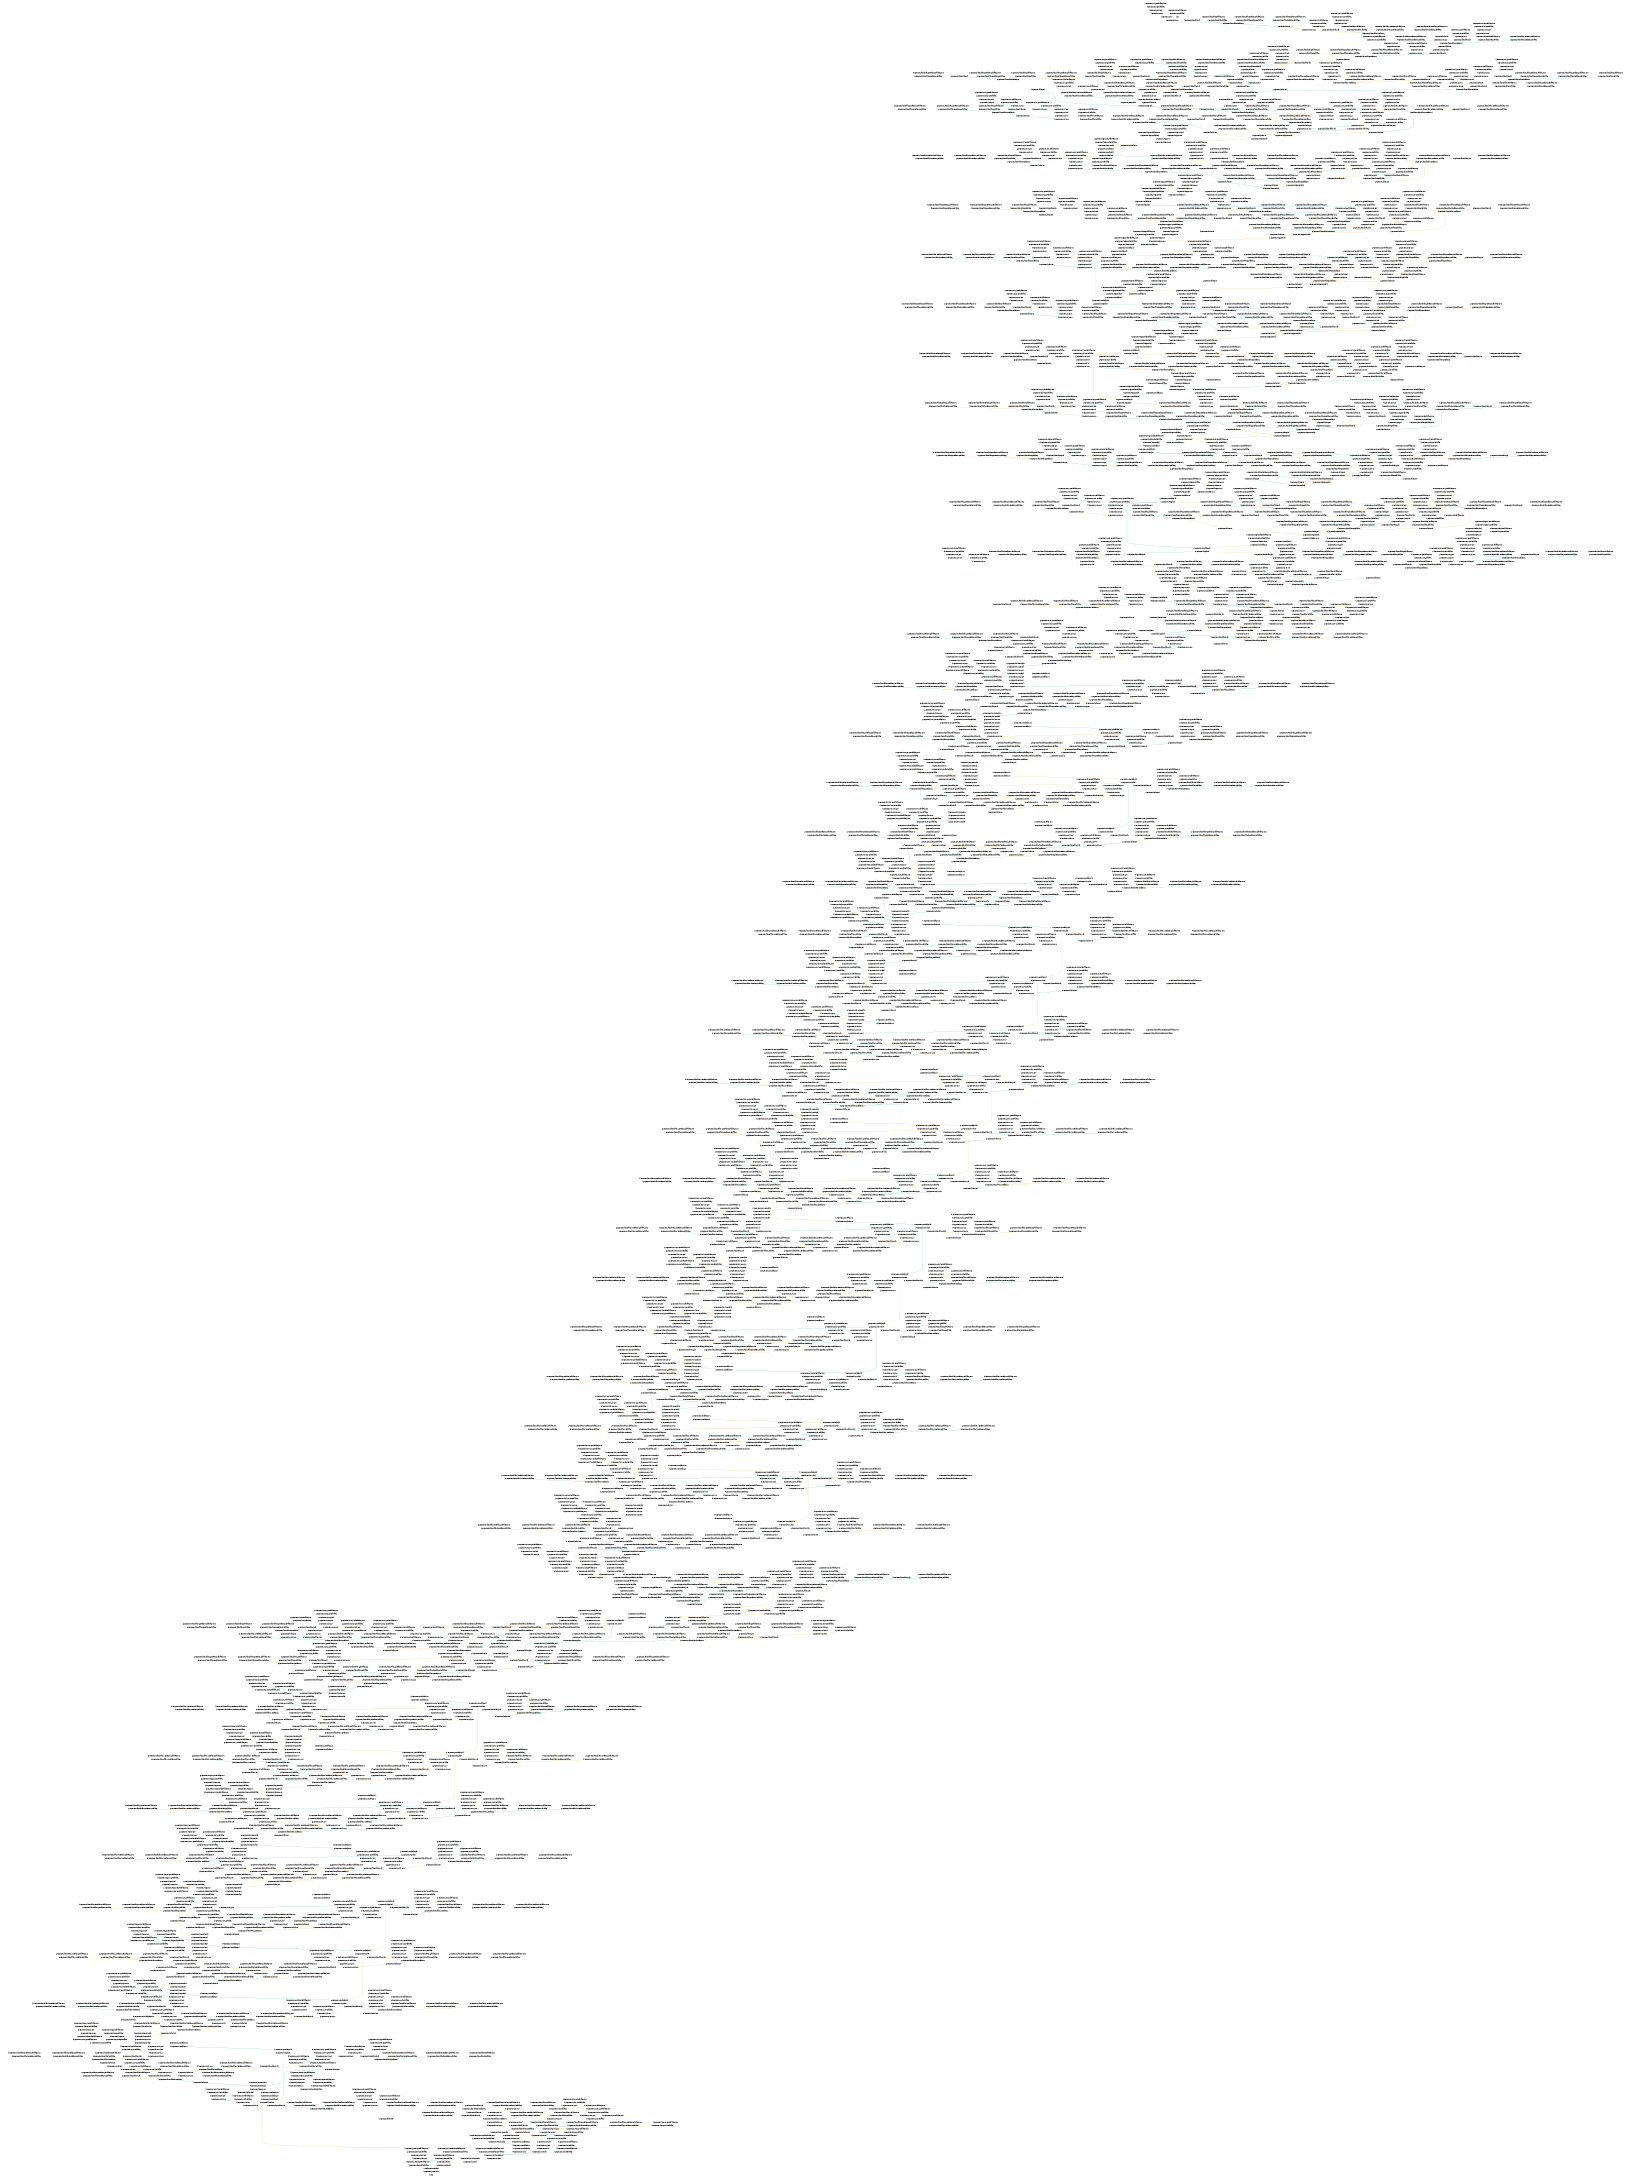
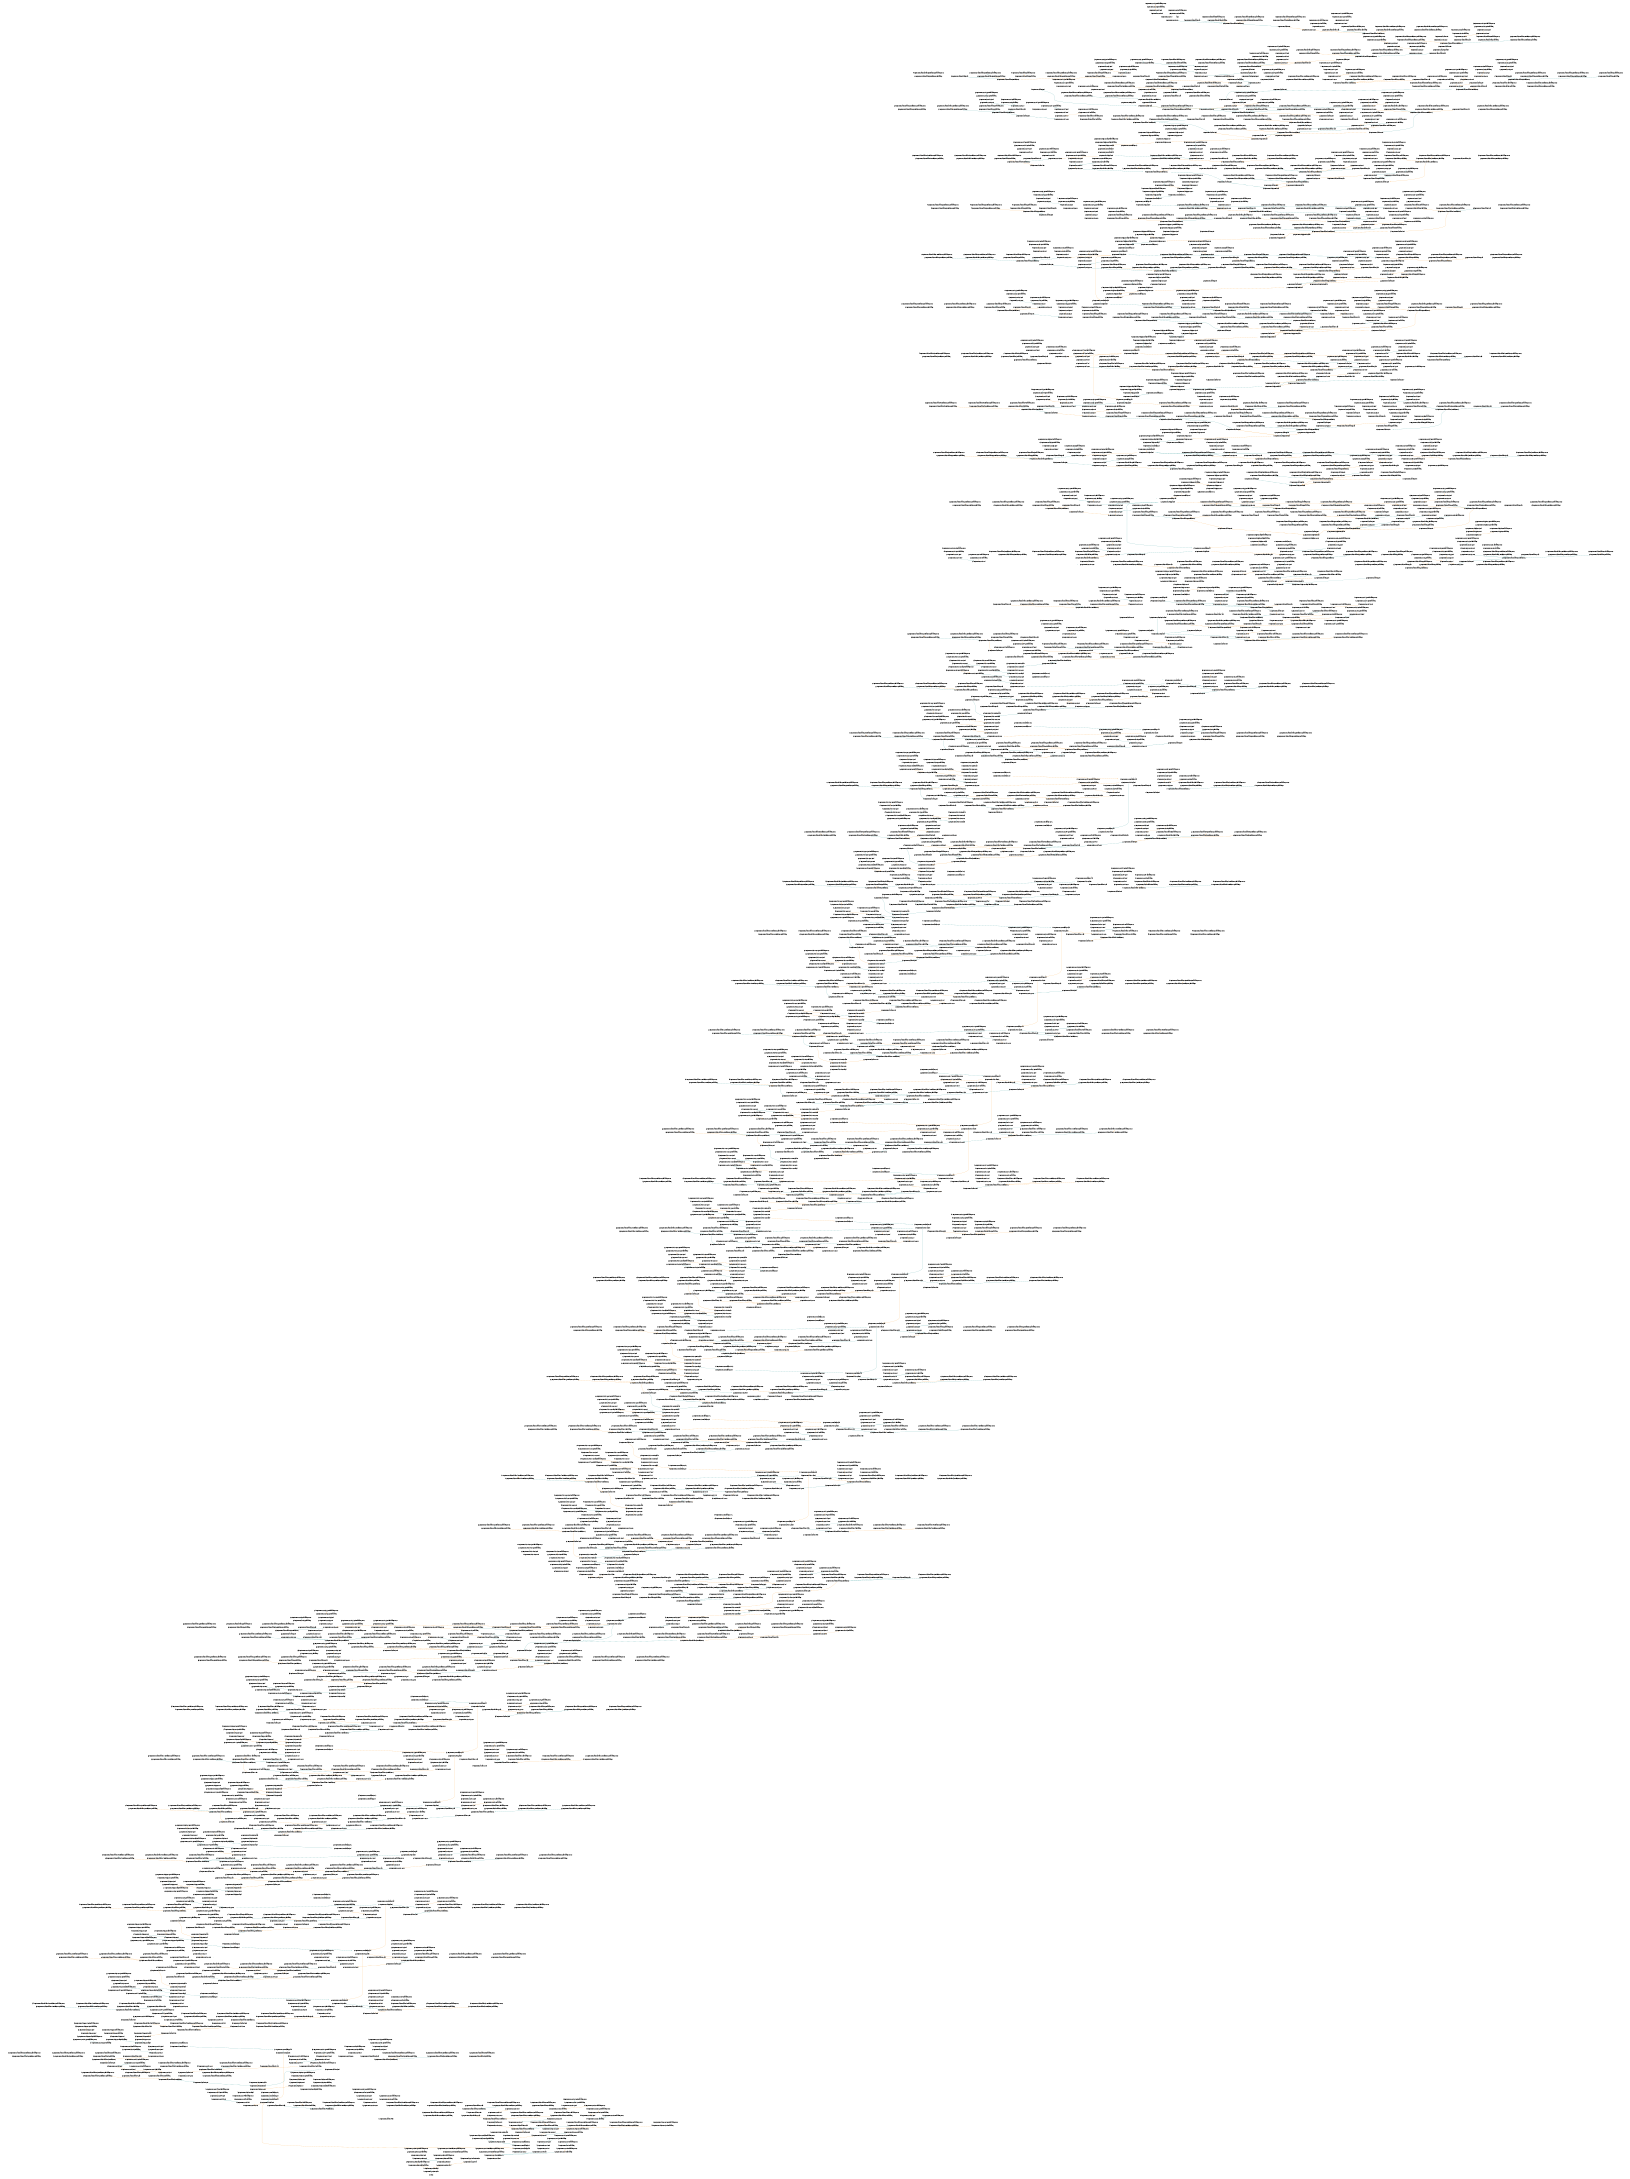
(871, 1060) -> (871, 1060)
